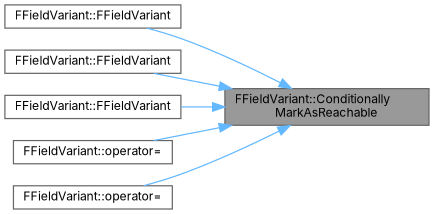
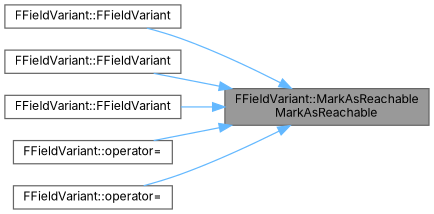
(327, 107) -> (327, 107)
